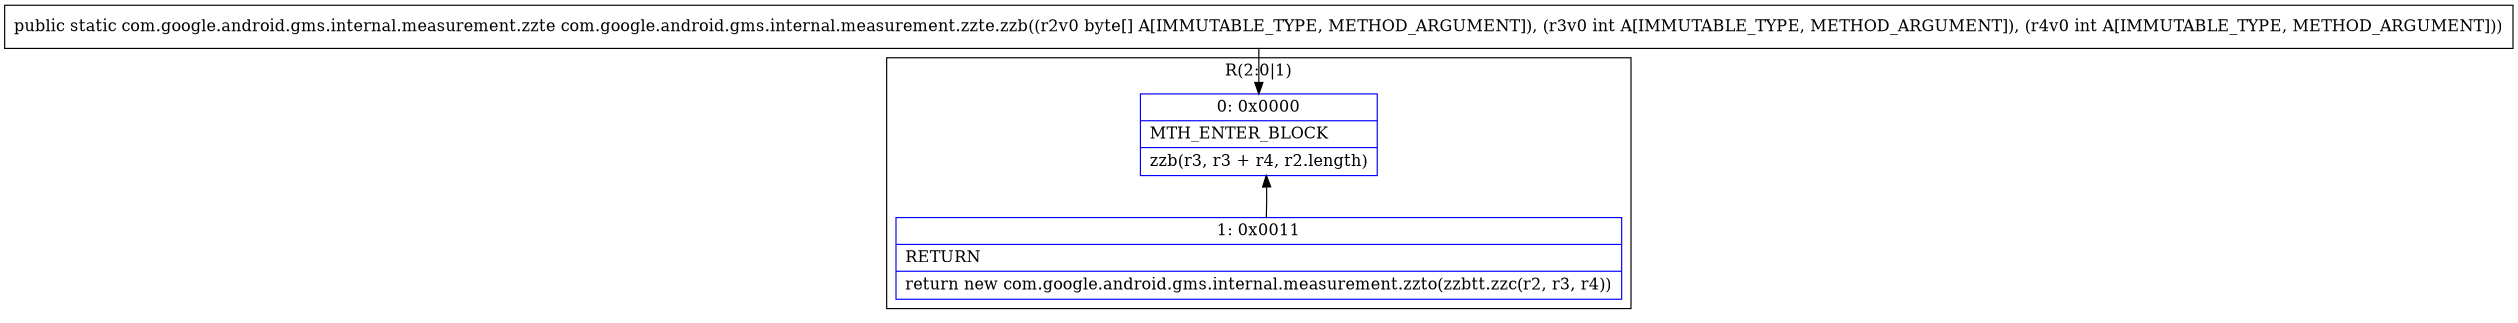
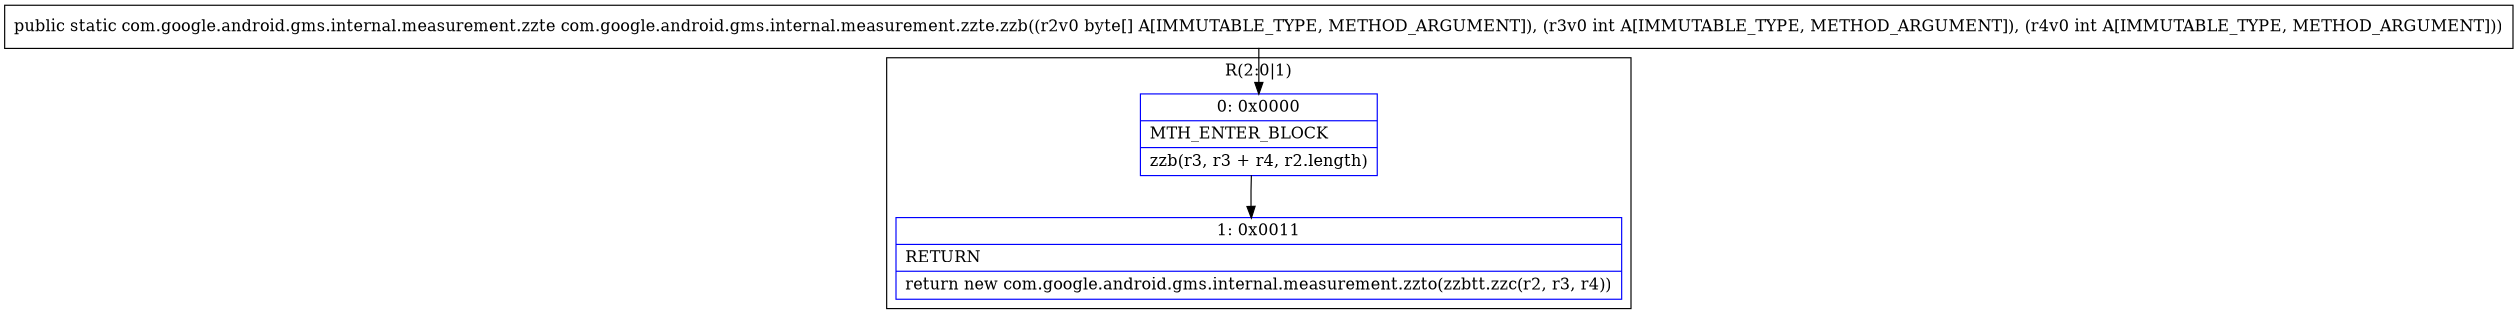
(1267, 203) -> (1251, 191)
